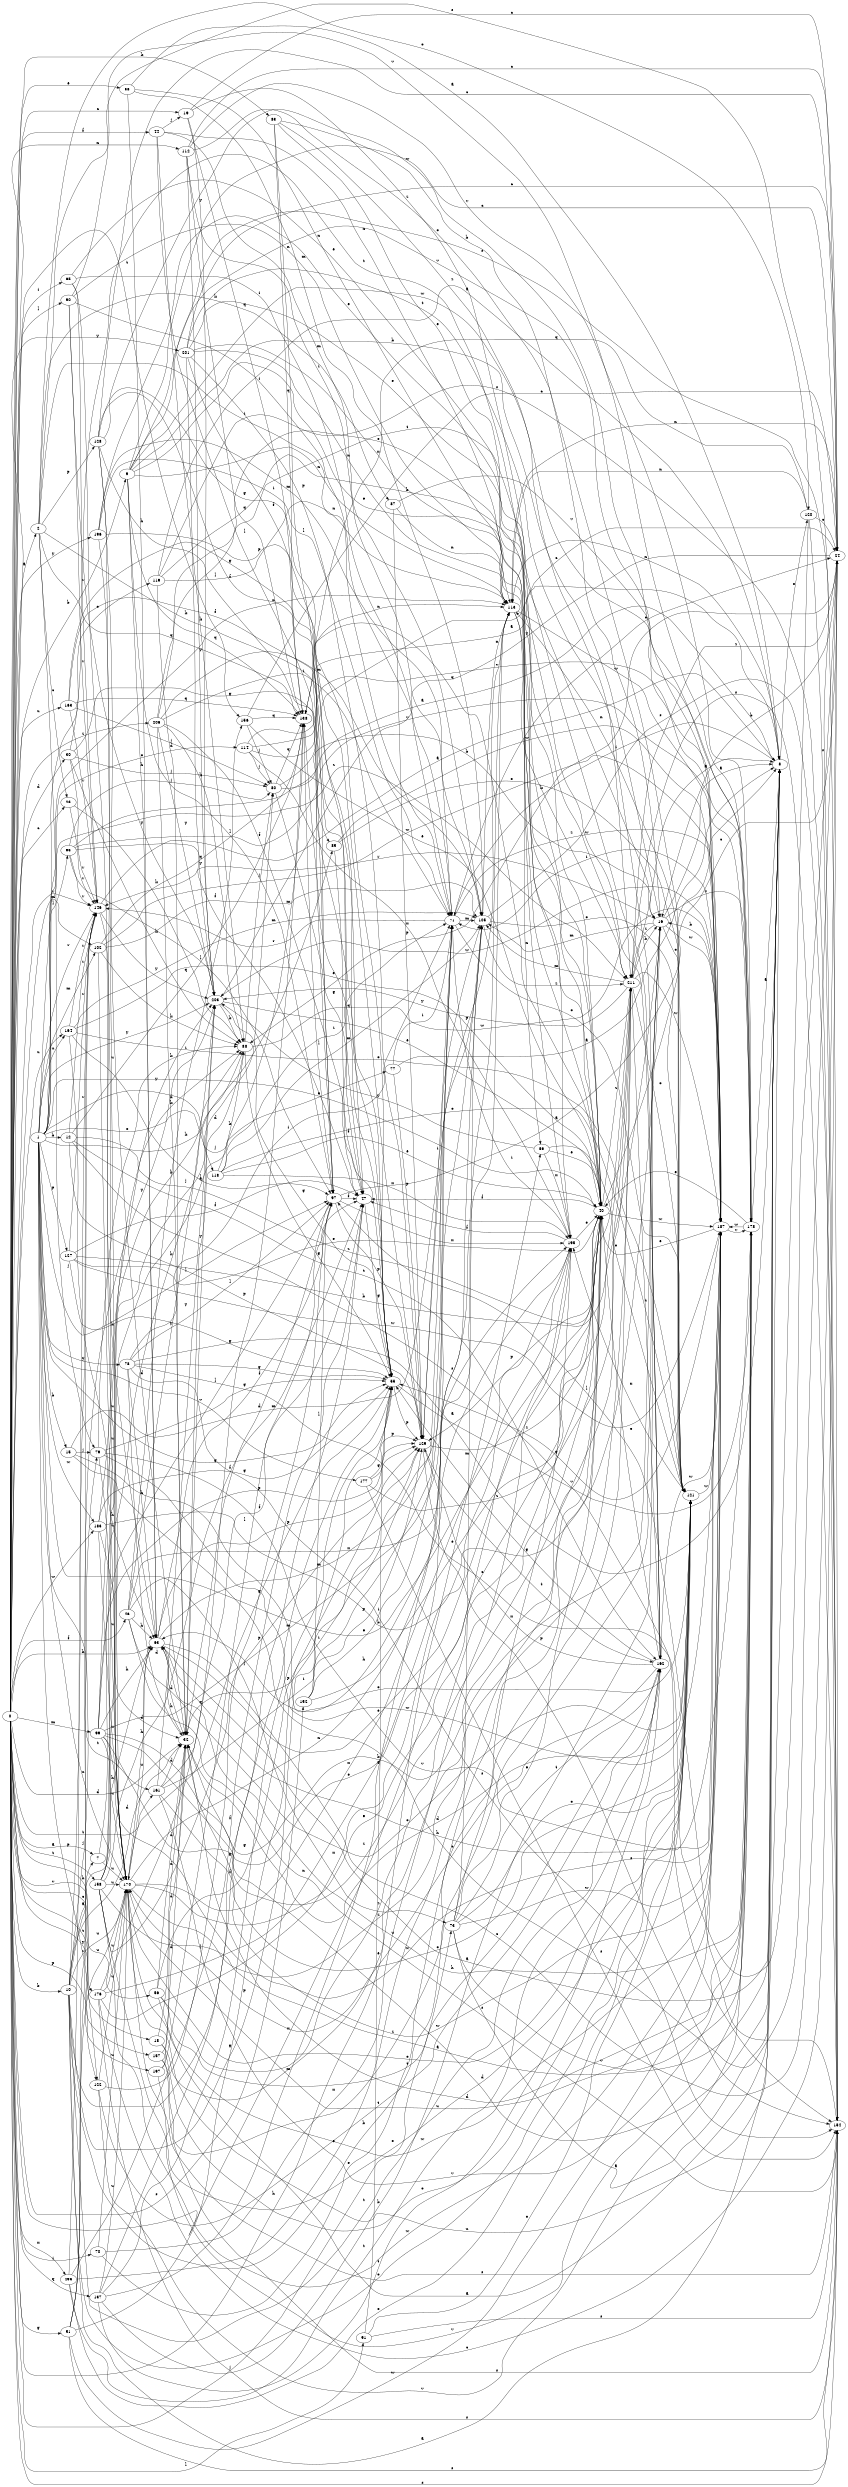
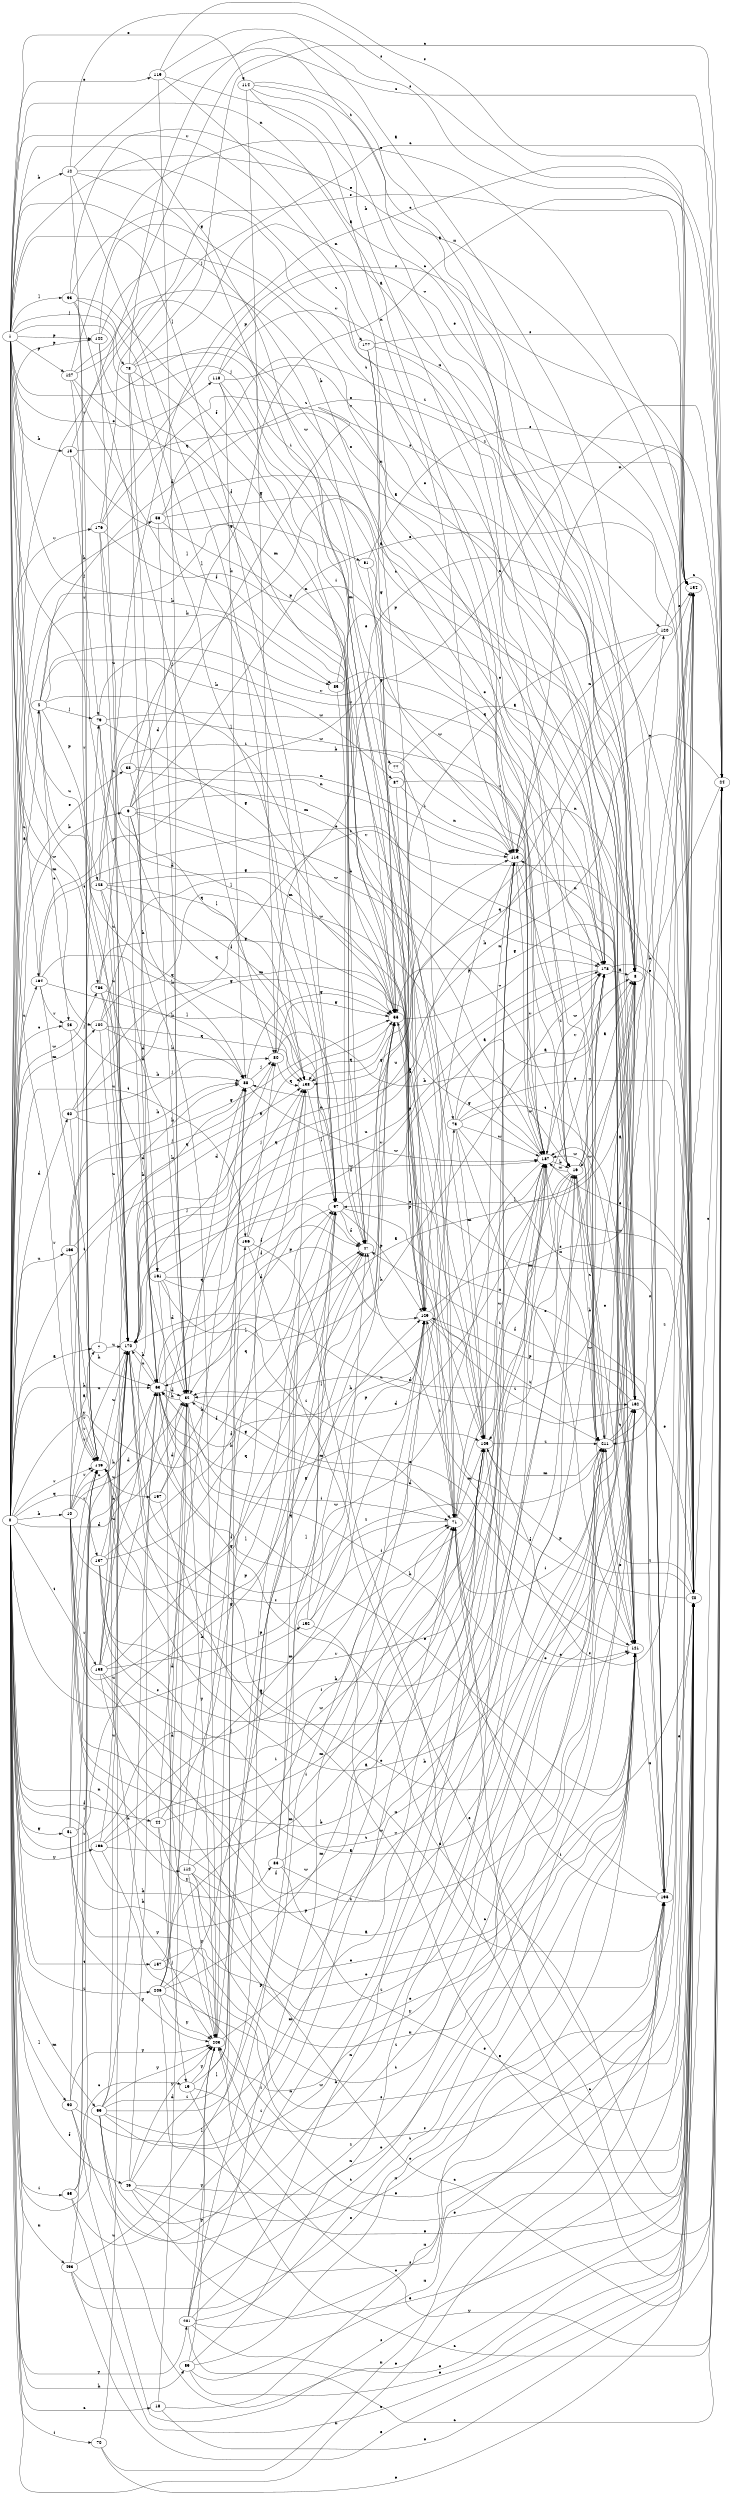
(525, 877) -> (486, 1735)
(79, 970) -> (47, 1006)
(98, 1526) -> (99, 988)
